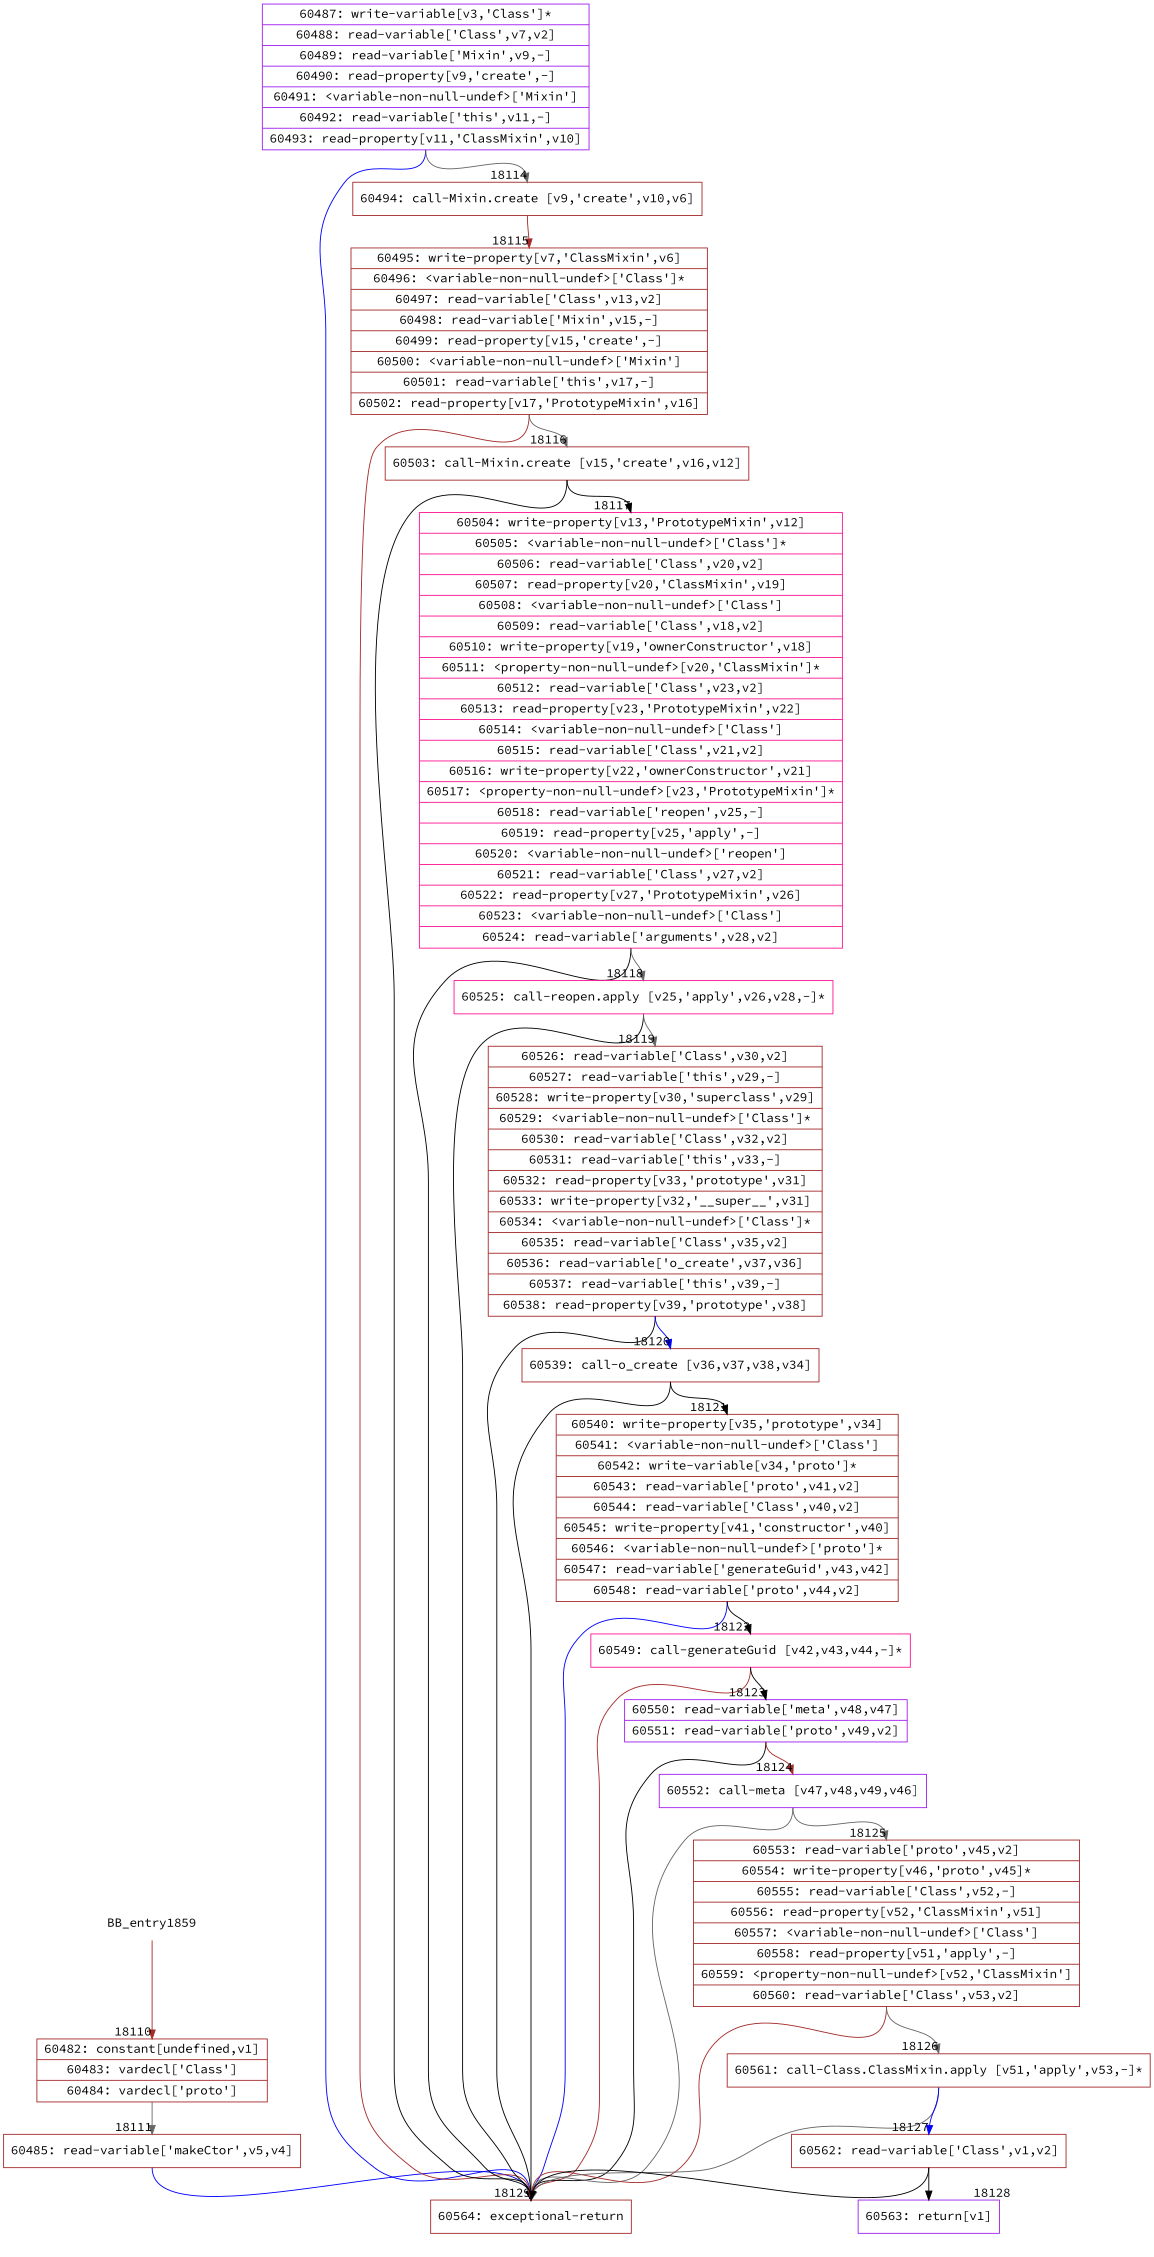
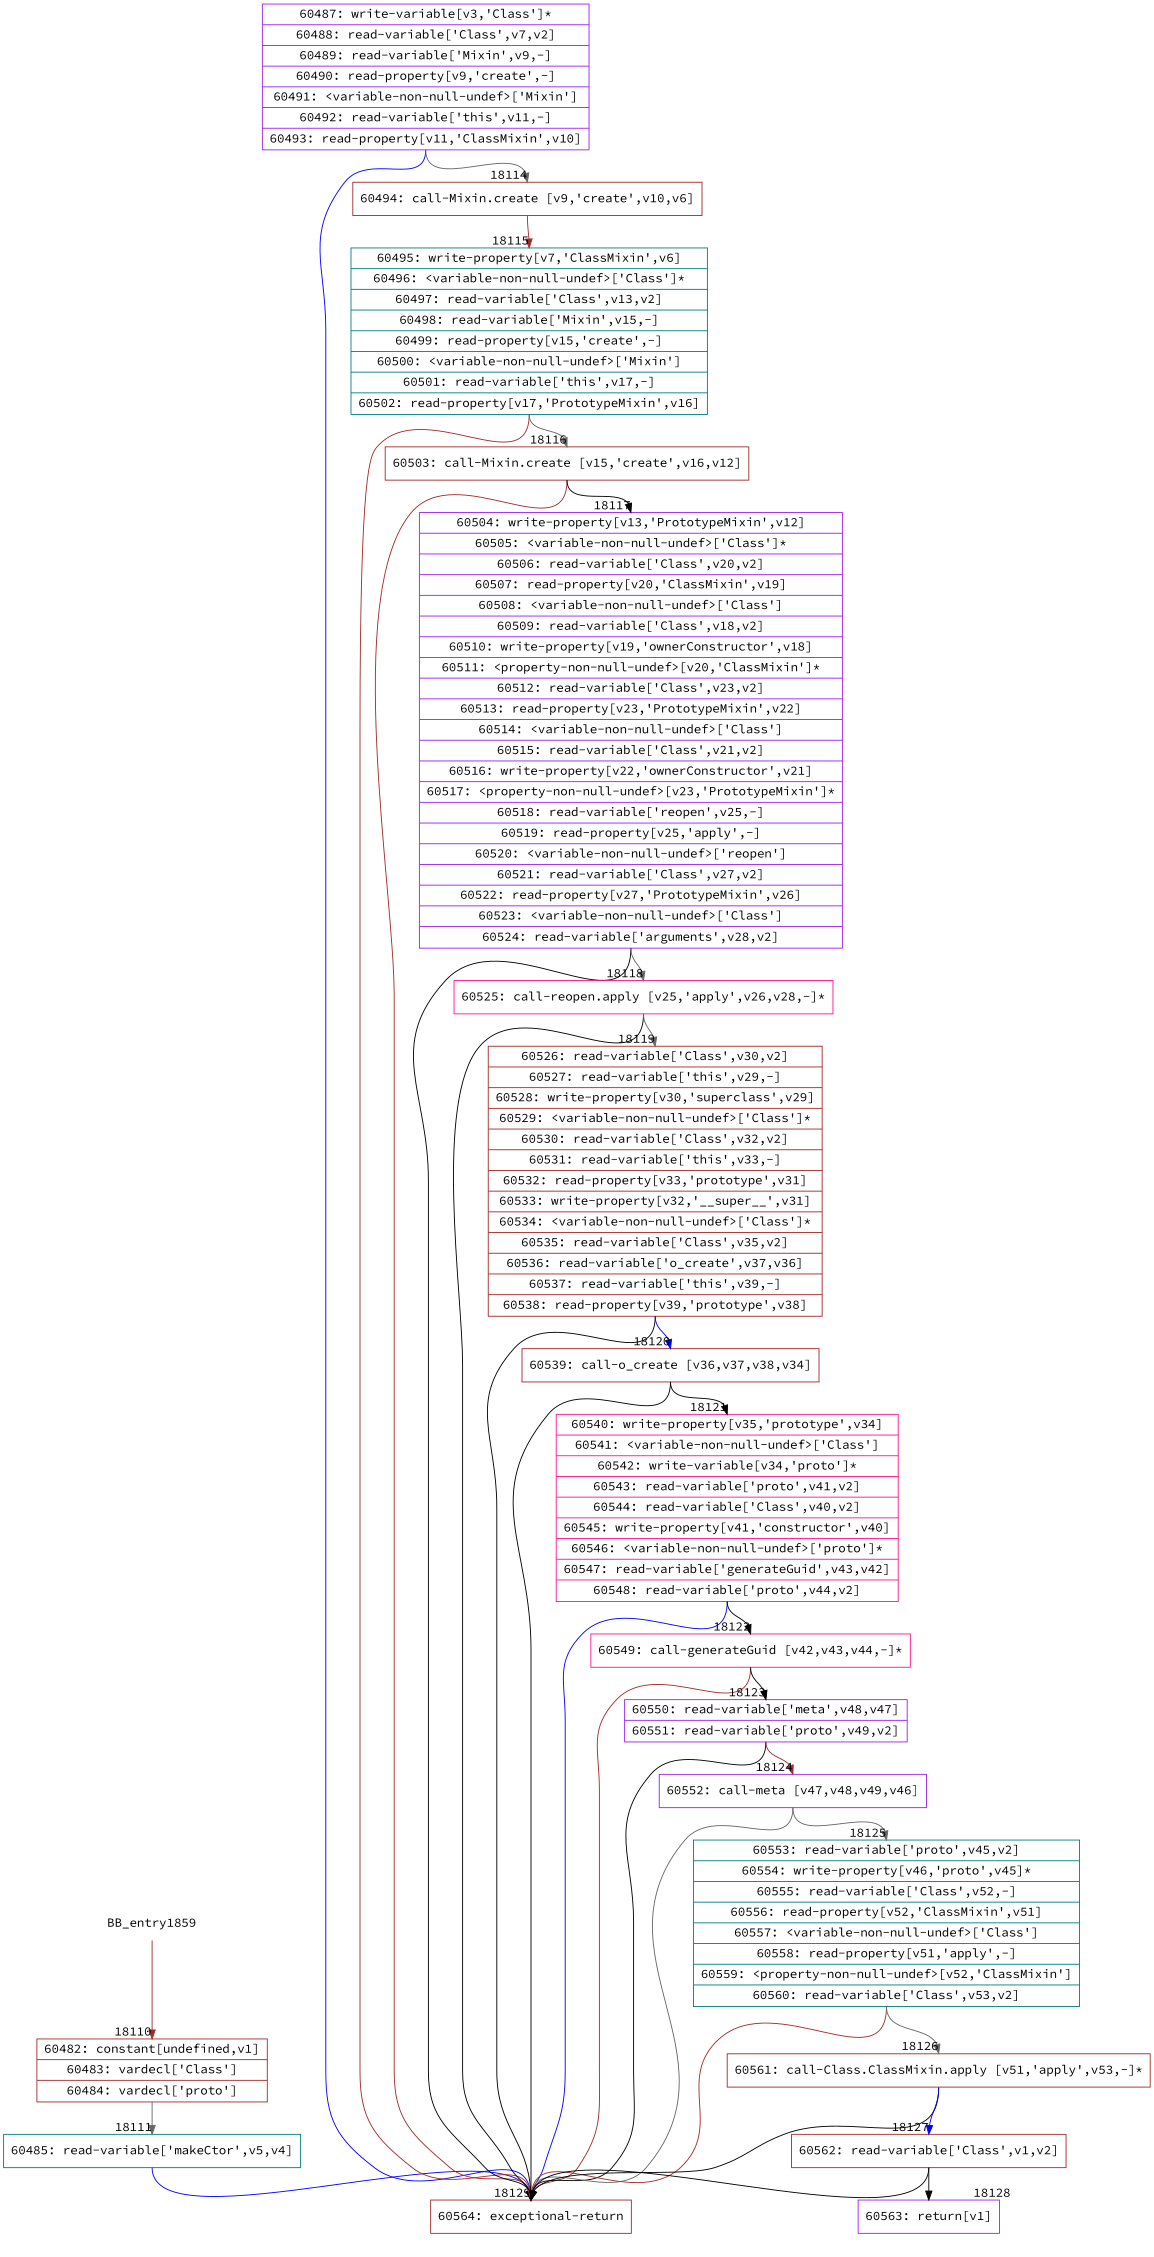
(529, 331) -> (529, 331)
(631, 730) -> (631, 730)
(394, 1301) -> (394, 1301)
(727, 1508) -> (727, 1508)
(886, 1923) -> (886, 1923)
(152, 2151) -> (152, 2151)
(748, 2153) -> (748, 2153)
